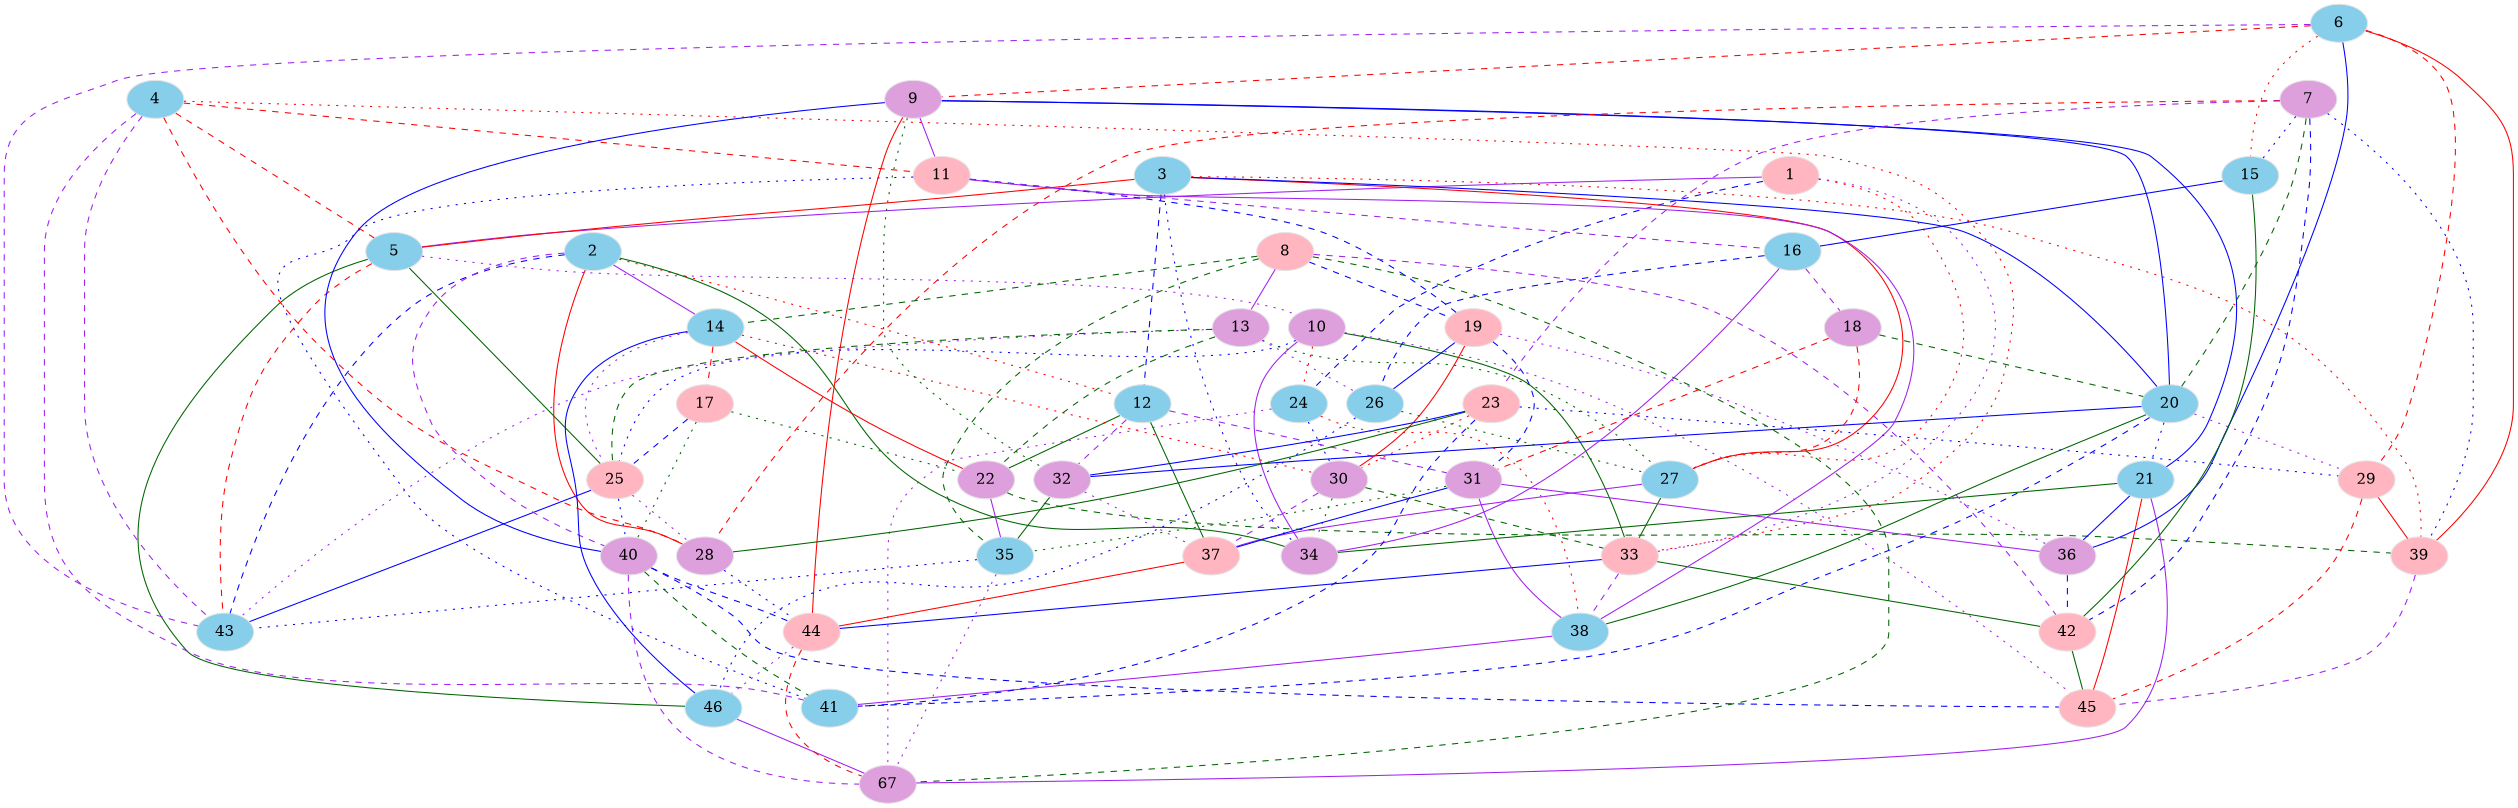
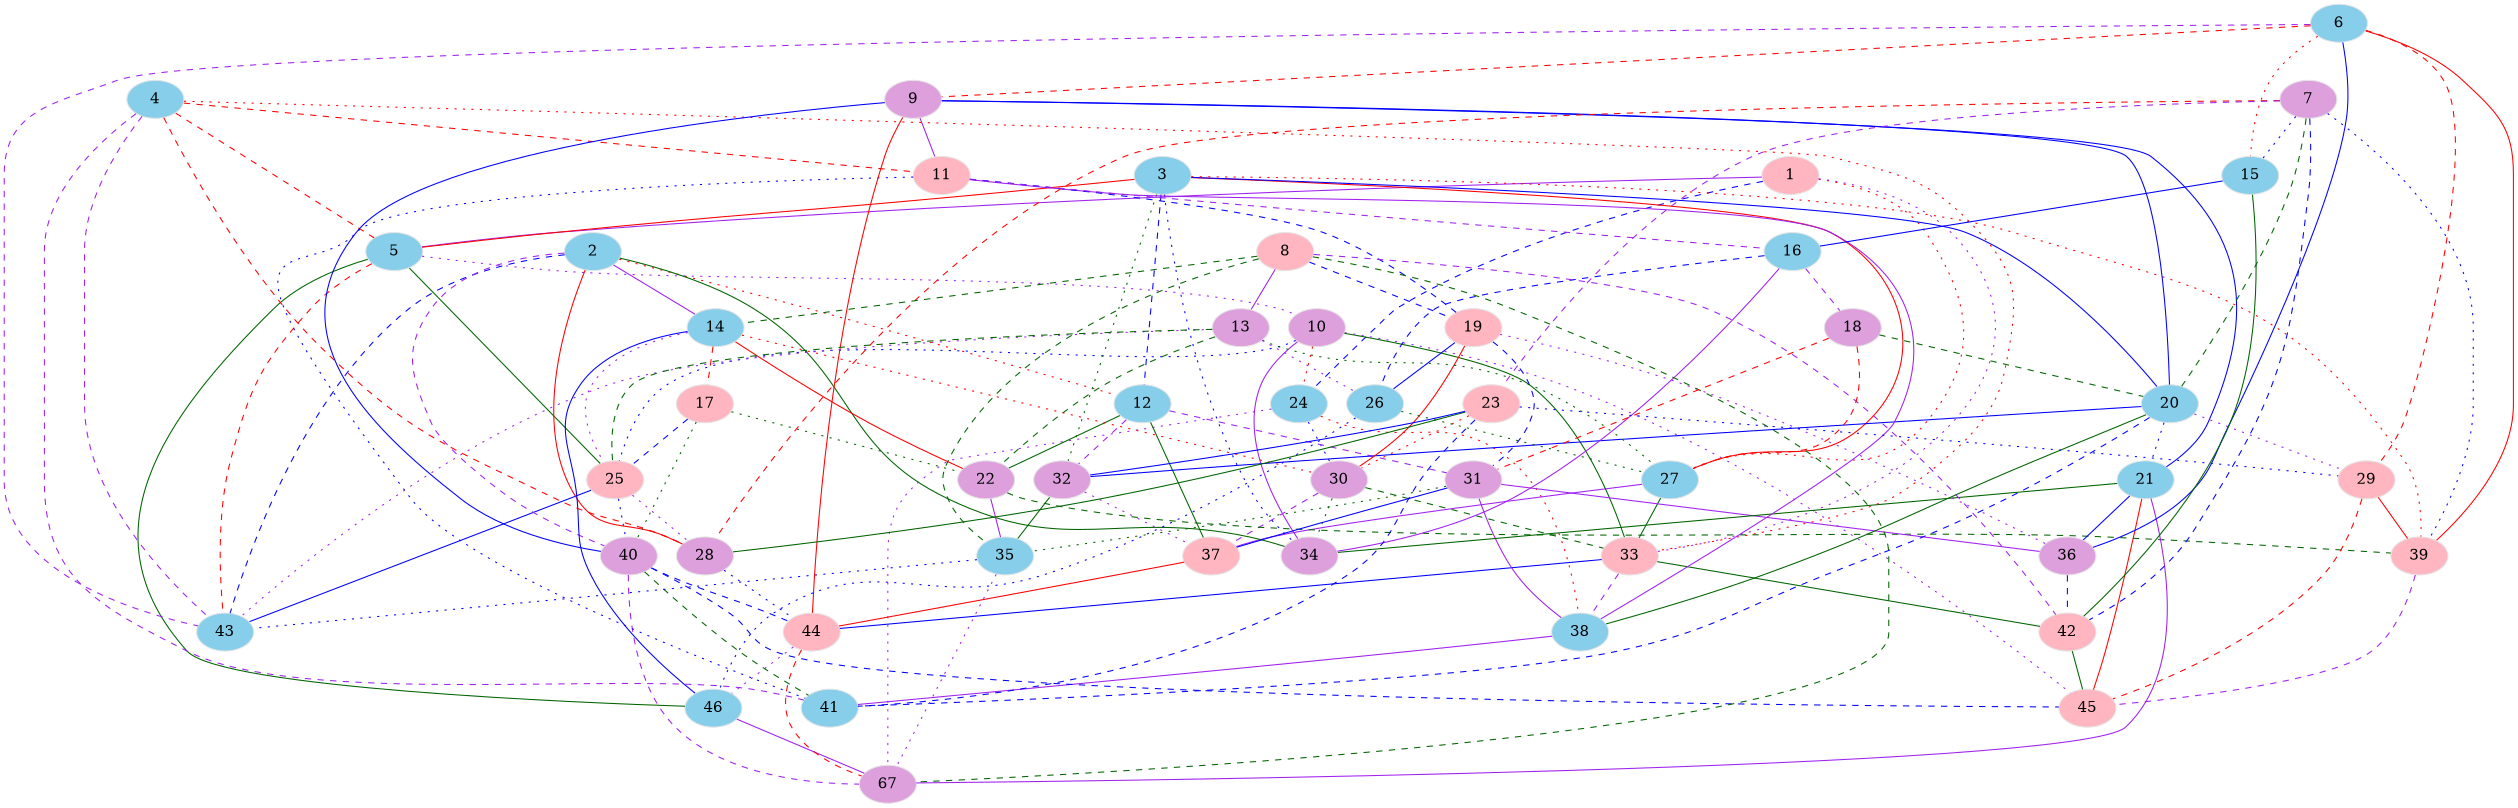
(884, 319) -> (1115, 321)
